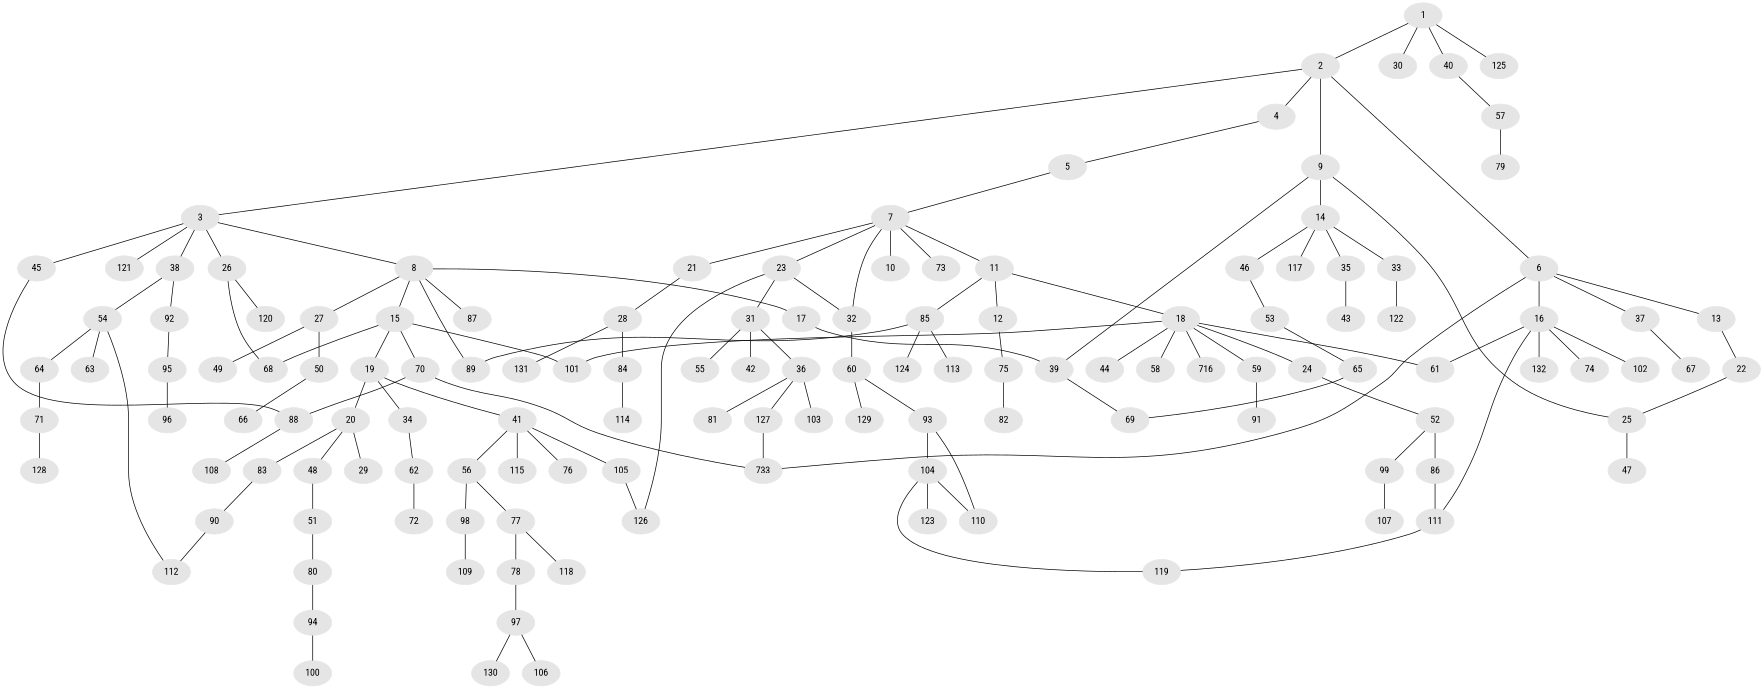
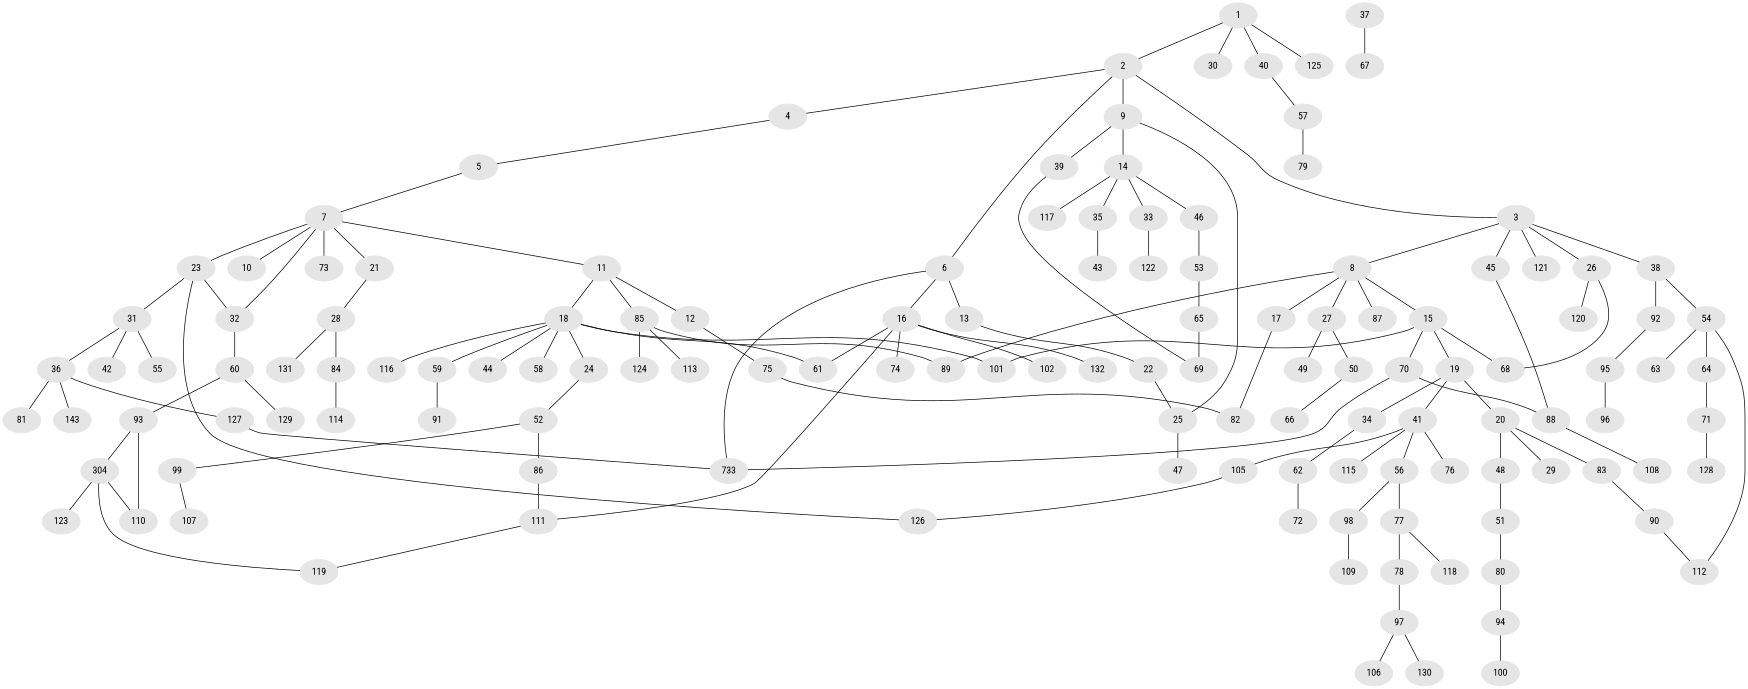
(1590, 294) -> none
(928, 344) -> (1256, 370)
(1206, 370) -> (387, 370)
(814, 420) -> (72, 420)
(928, 471) -> (100, 471)
